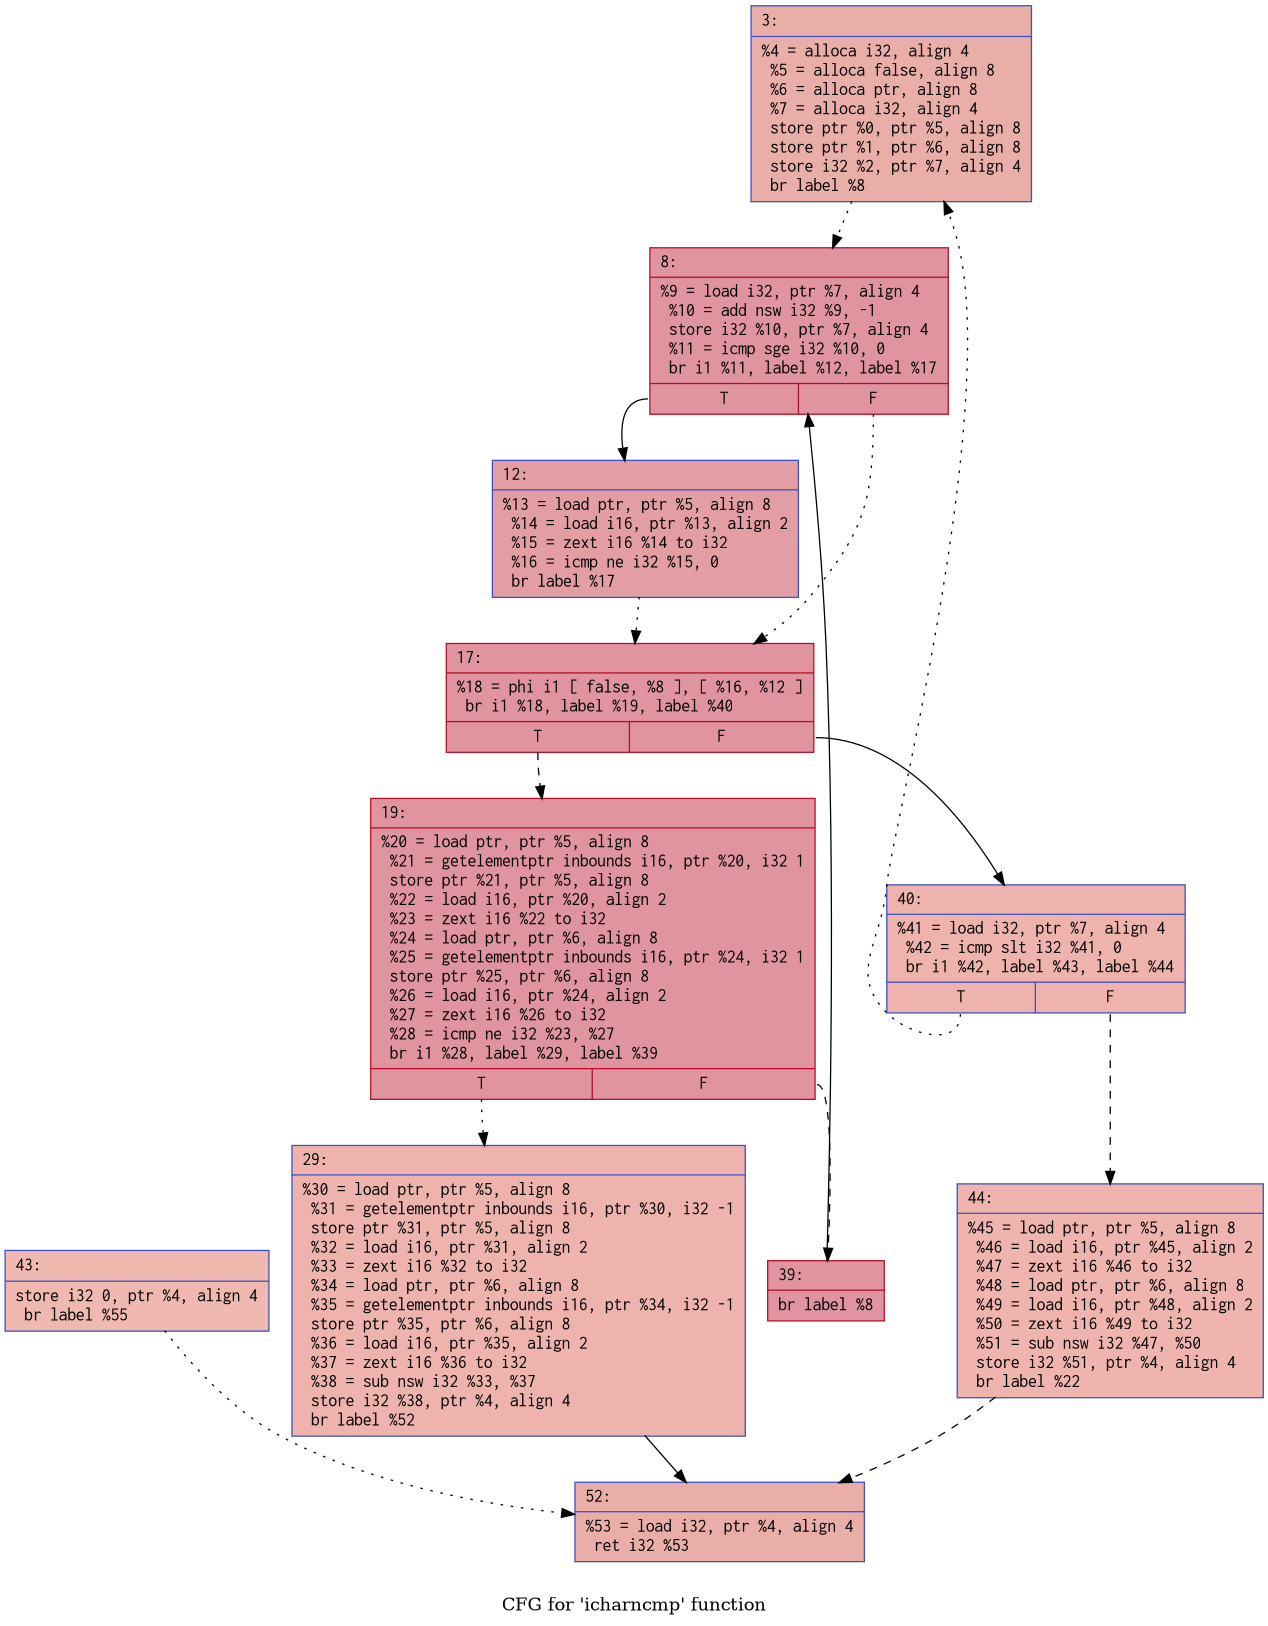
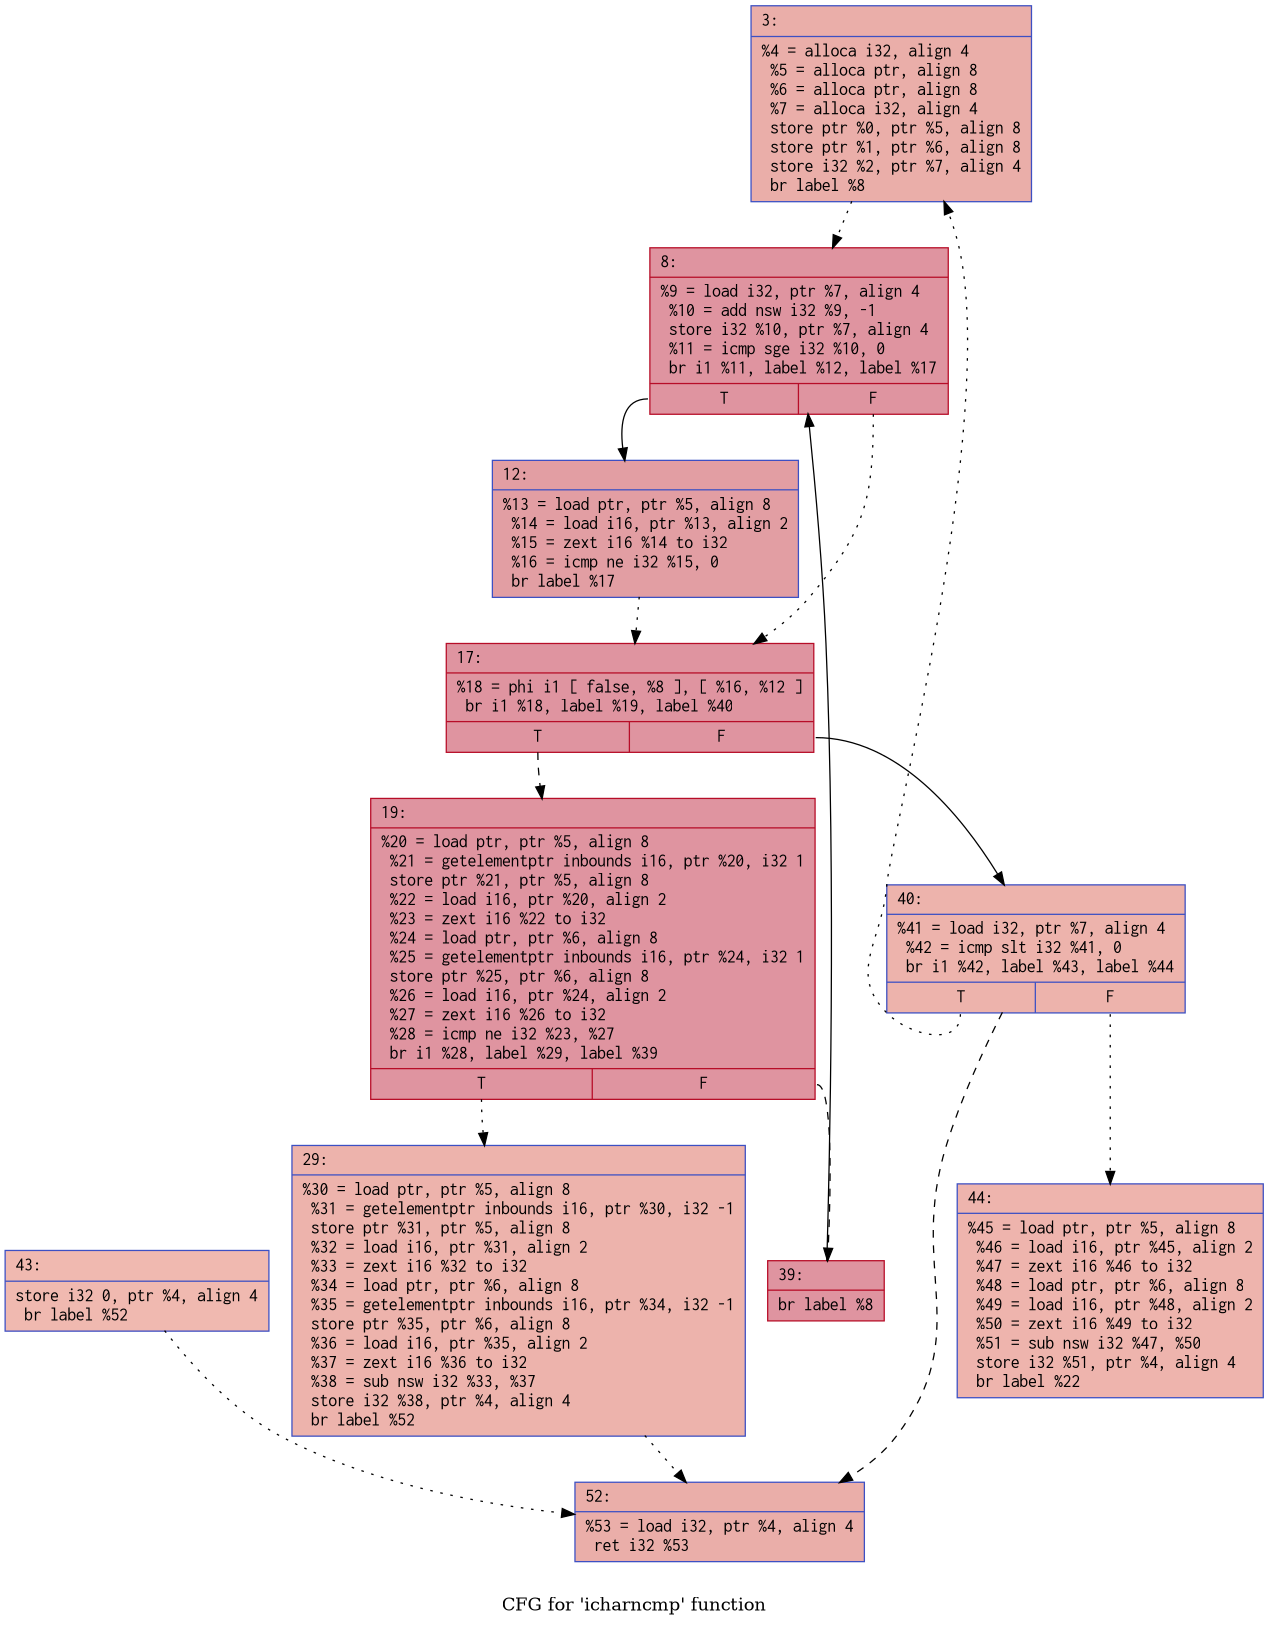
(878, 70) -> (869, 70)
(1110, 1093) -> (1110, 1093)
(72, 1315) -> (72, 1315)
(926, 1443) -> (934, 1253)
(661, 1454) -> (661, 1454)
